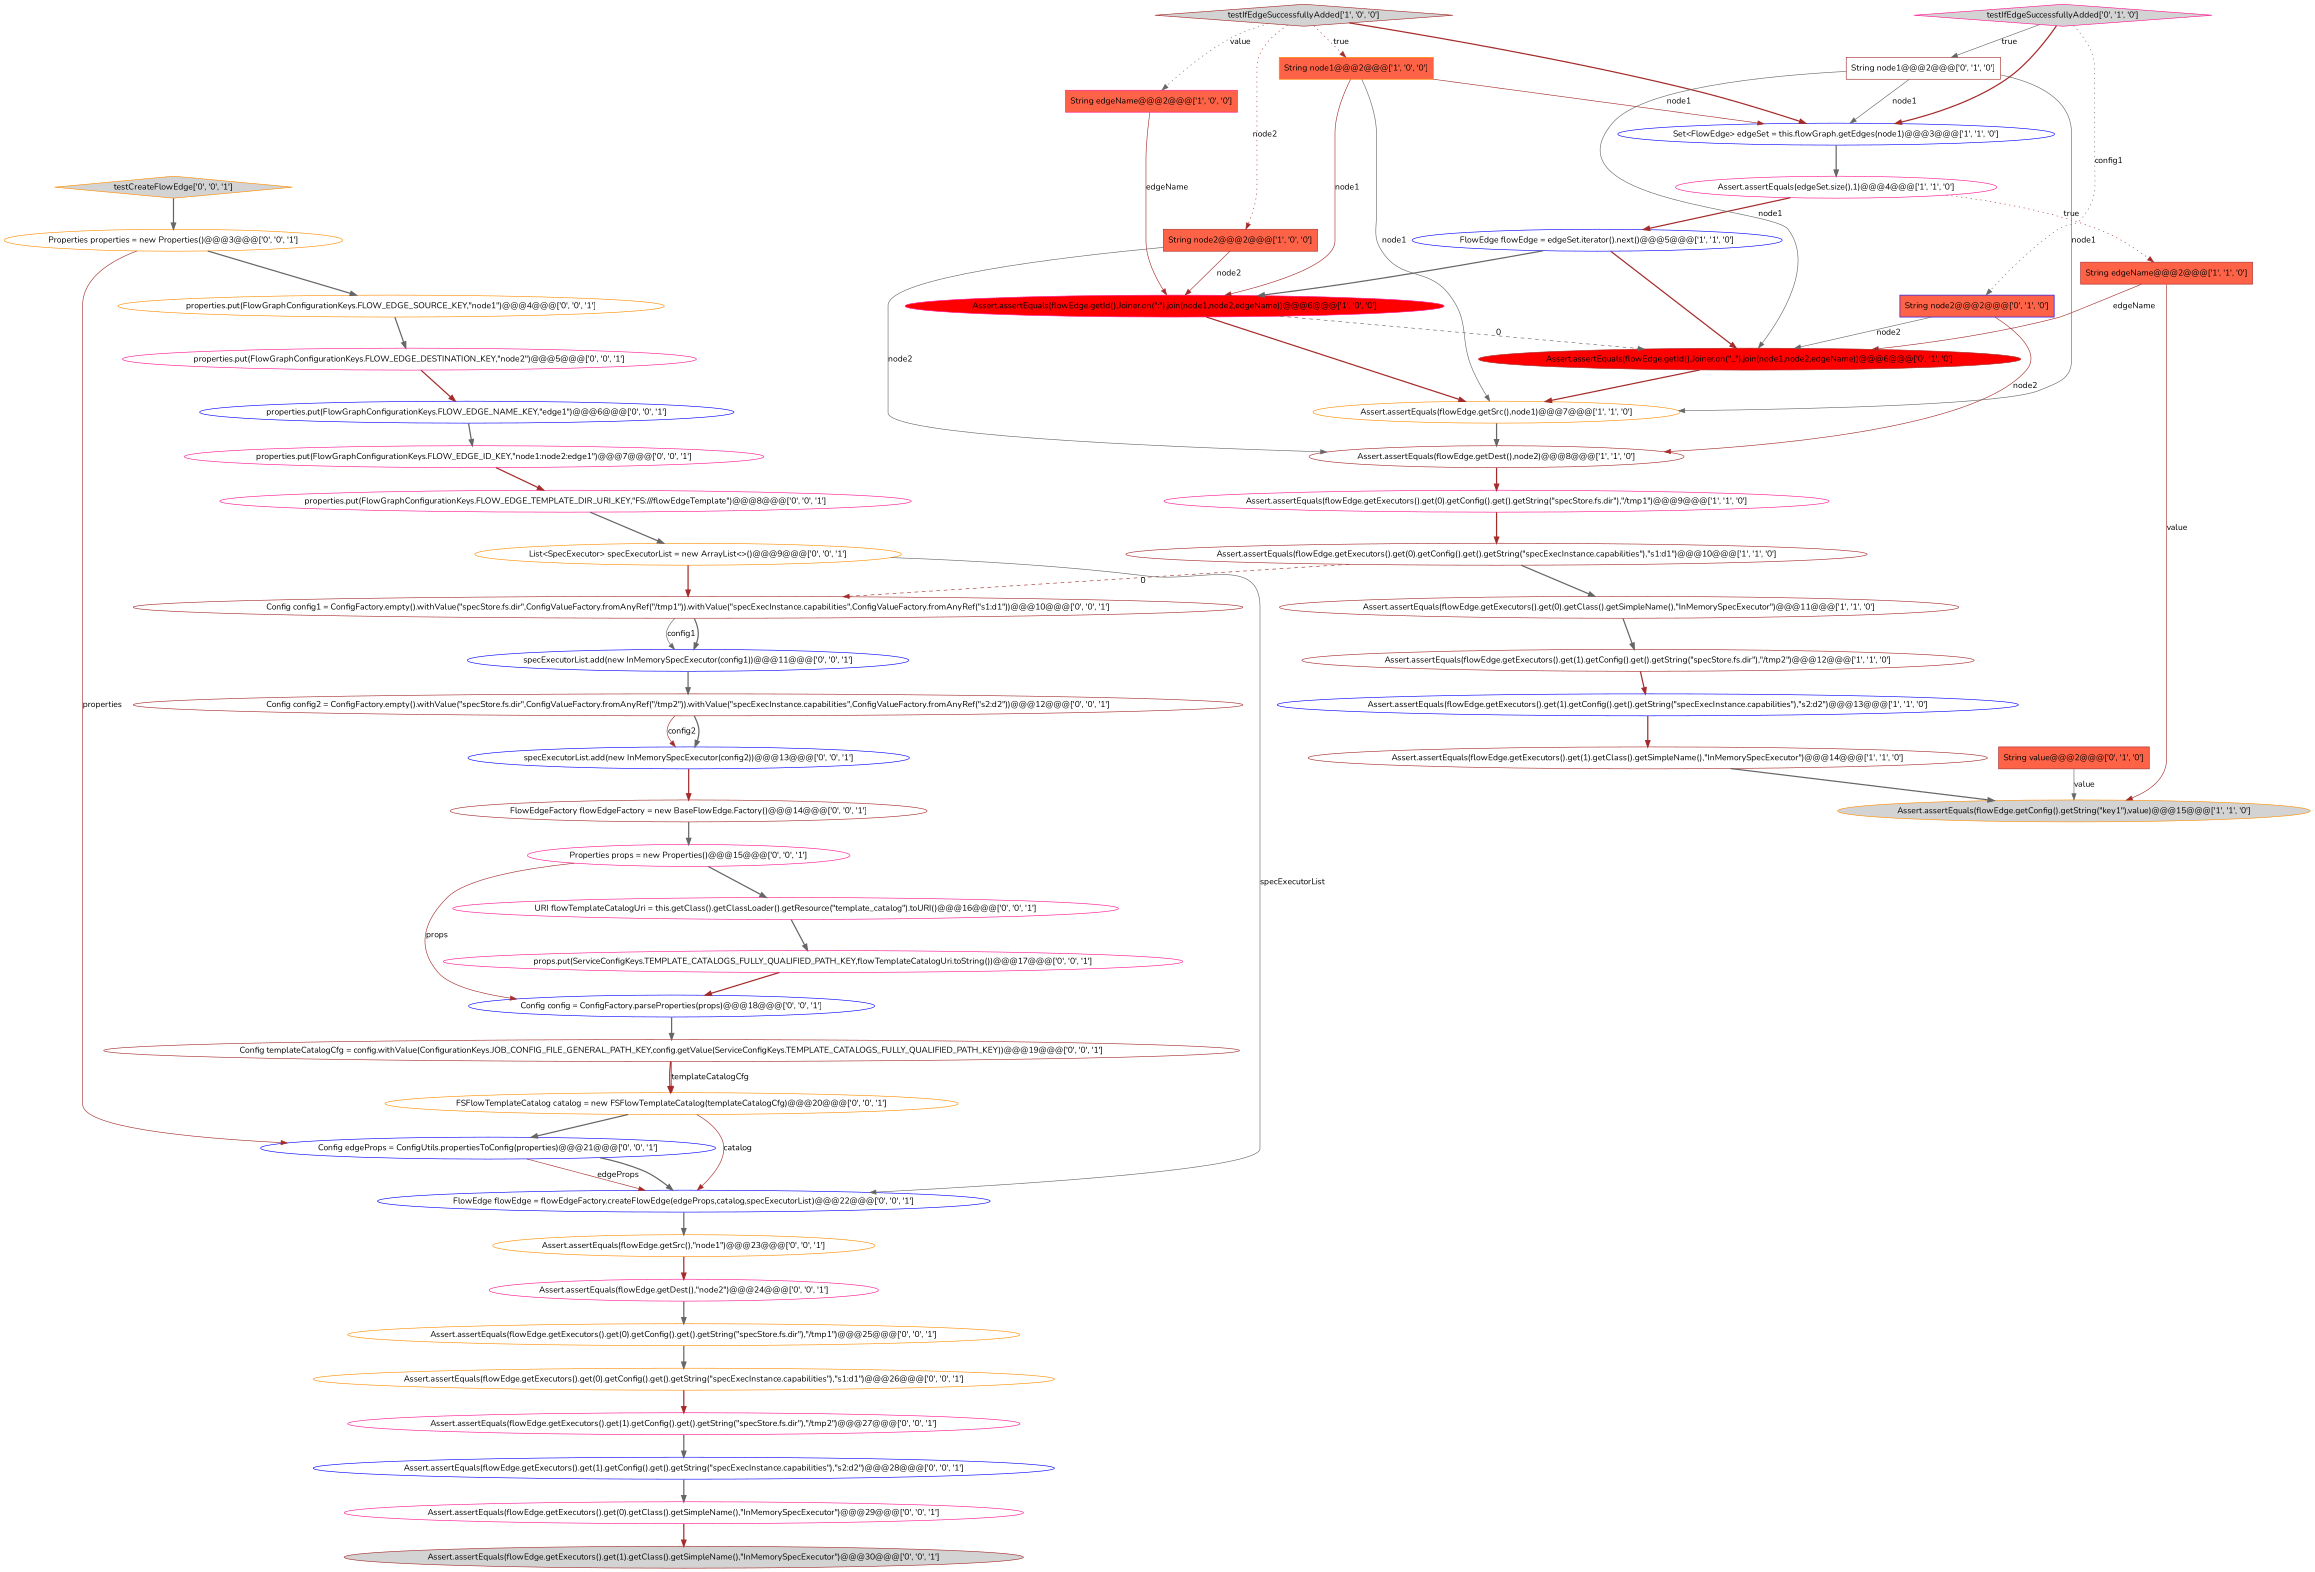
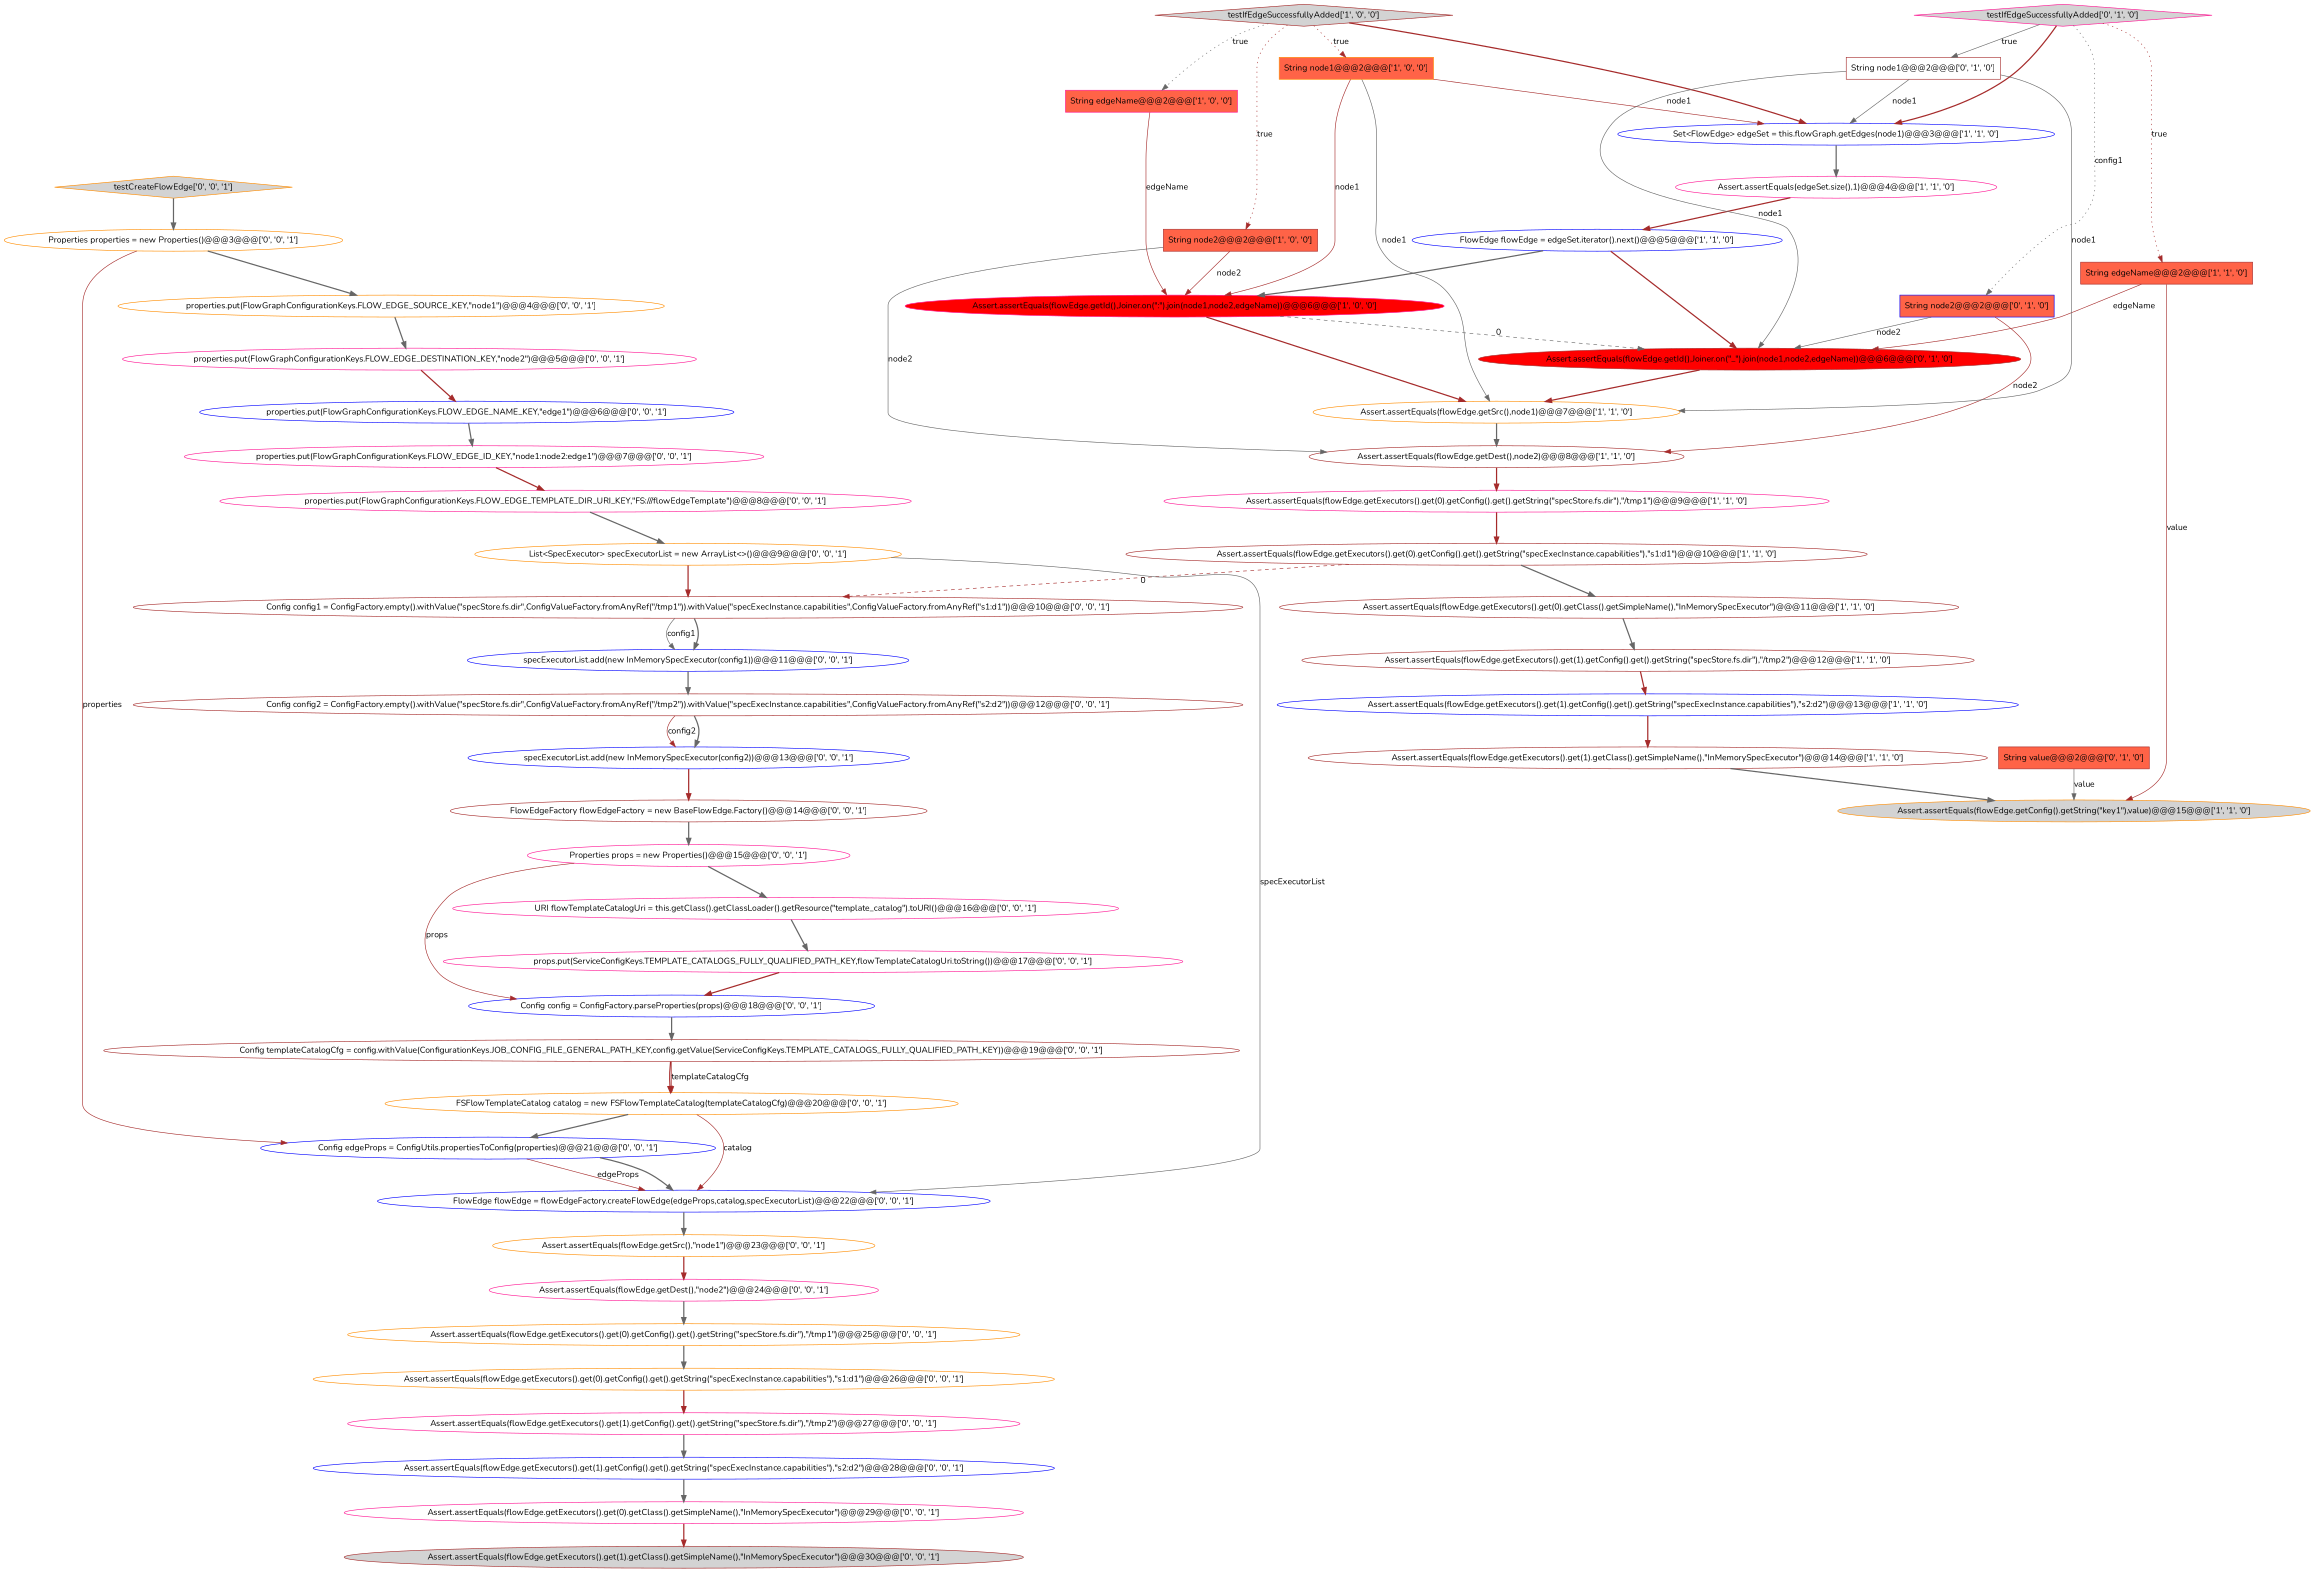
(1240, 42) -> (1240, 42)
(1265, 134) -> (1265, 134)
(2052, 215) -> (2151, 127)
